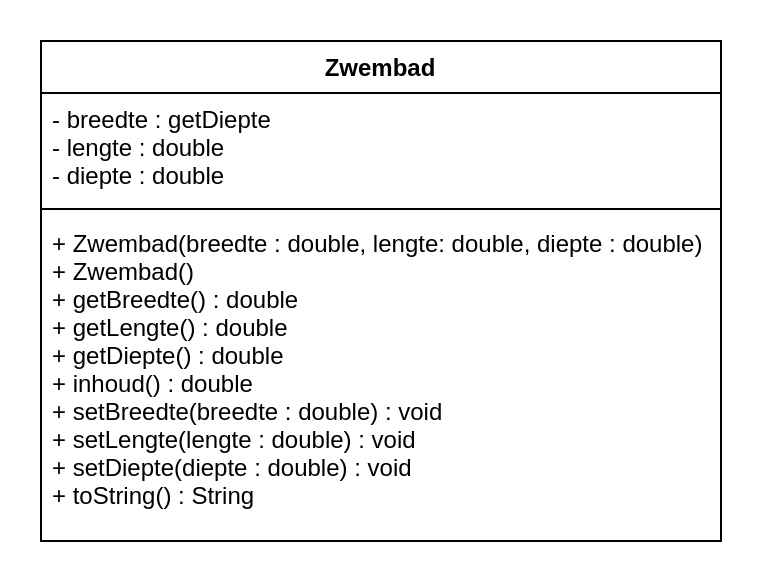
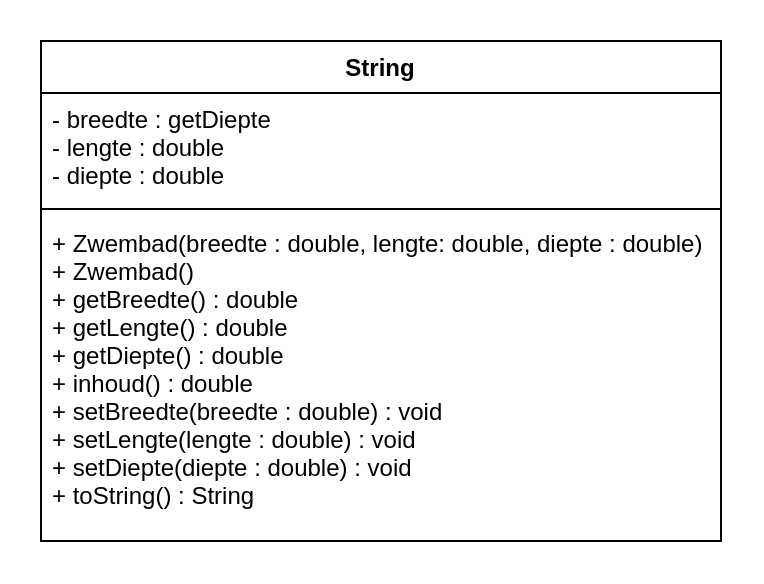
(380, 68) -> (380, 68)
